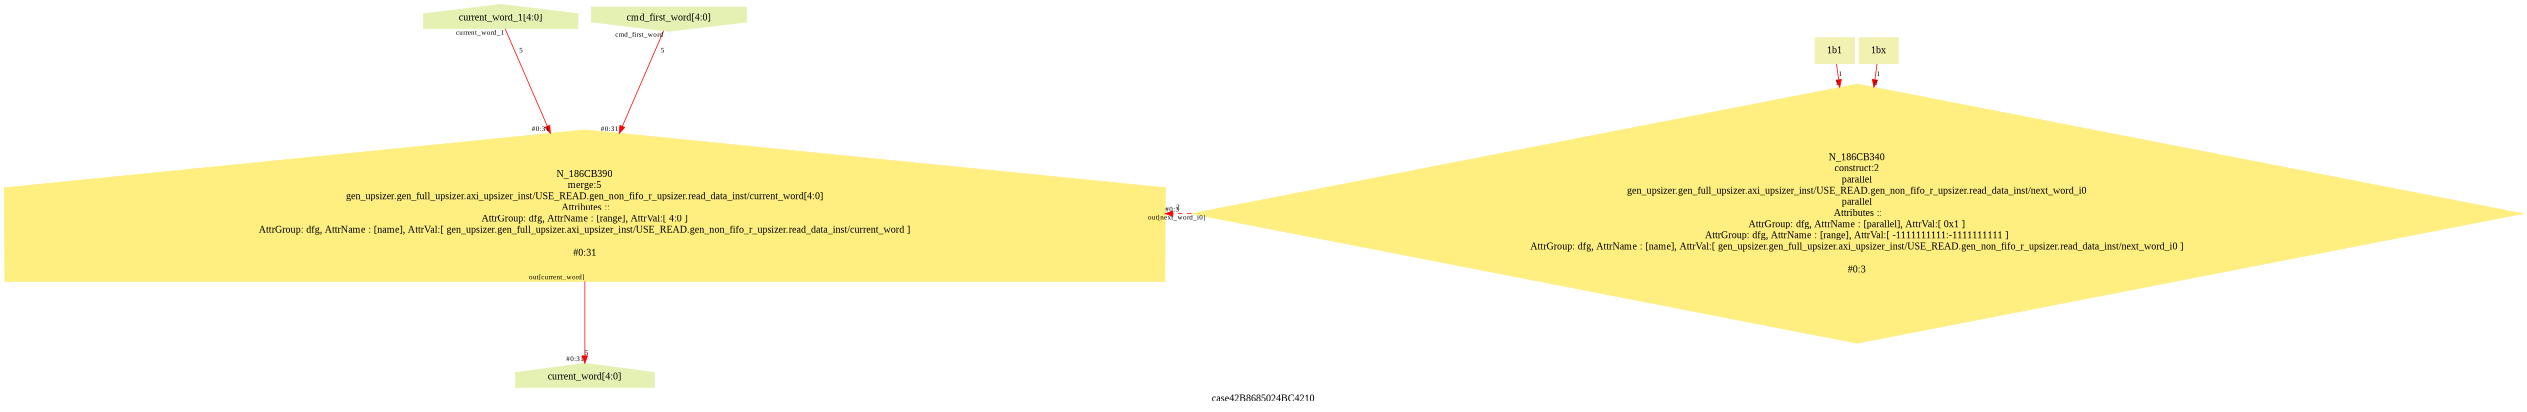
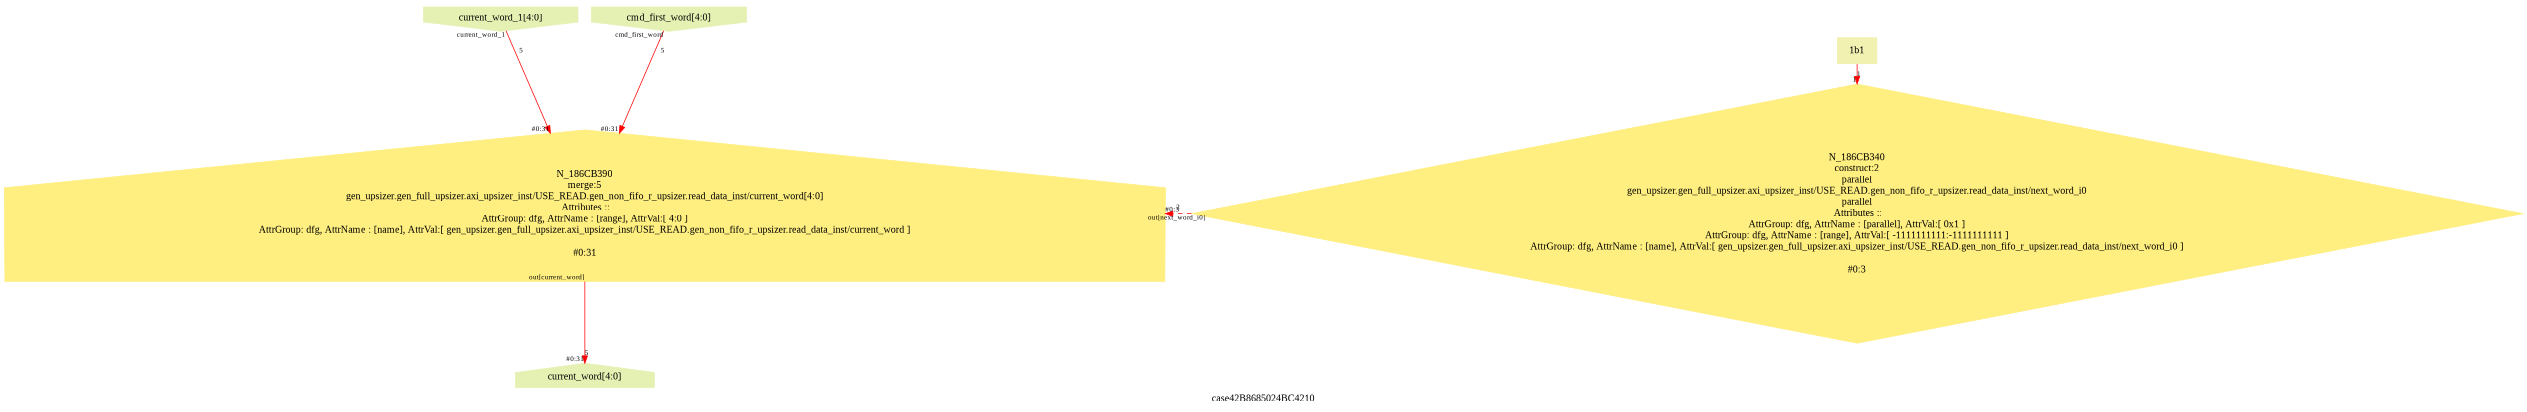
(501, 18) -> (501, 18)
(1879, 51) -> none
